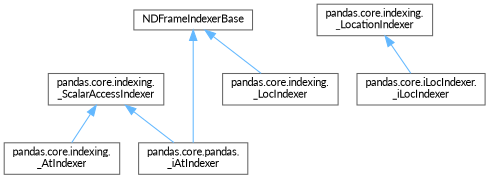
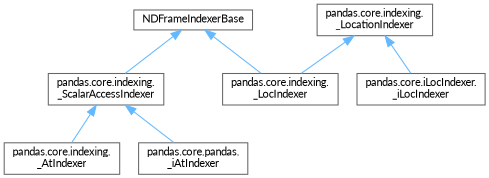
none -> (323, 58)
(193, 92) -> (149, 55)
